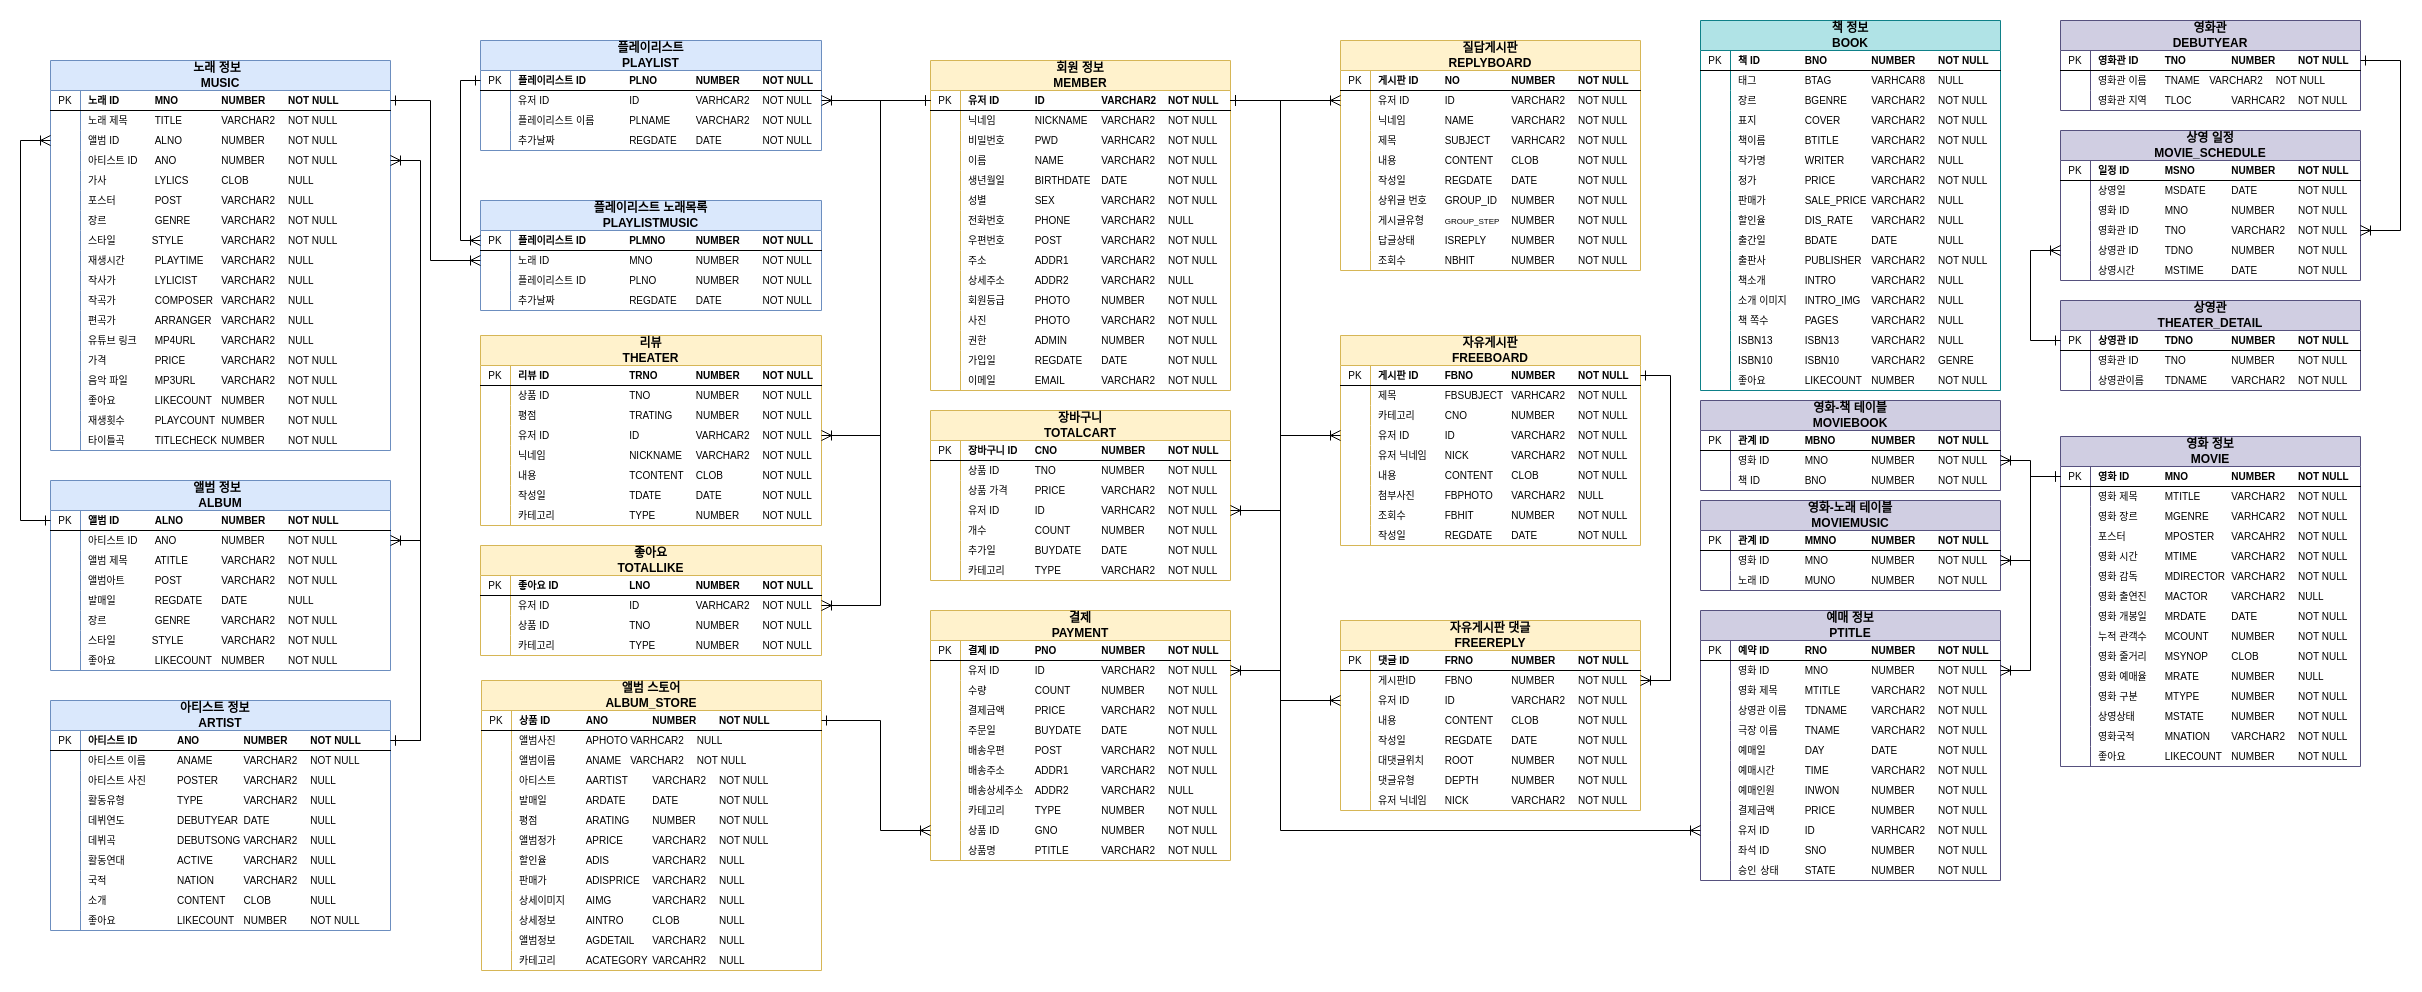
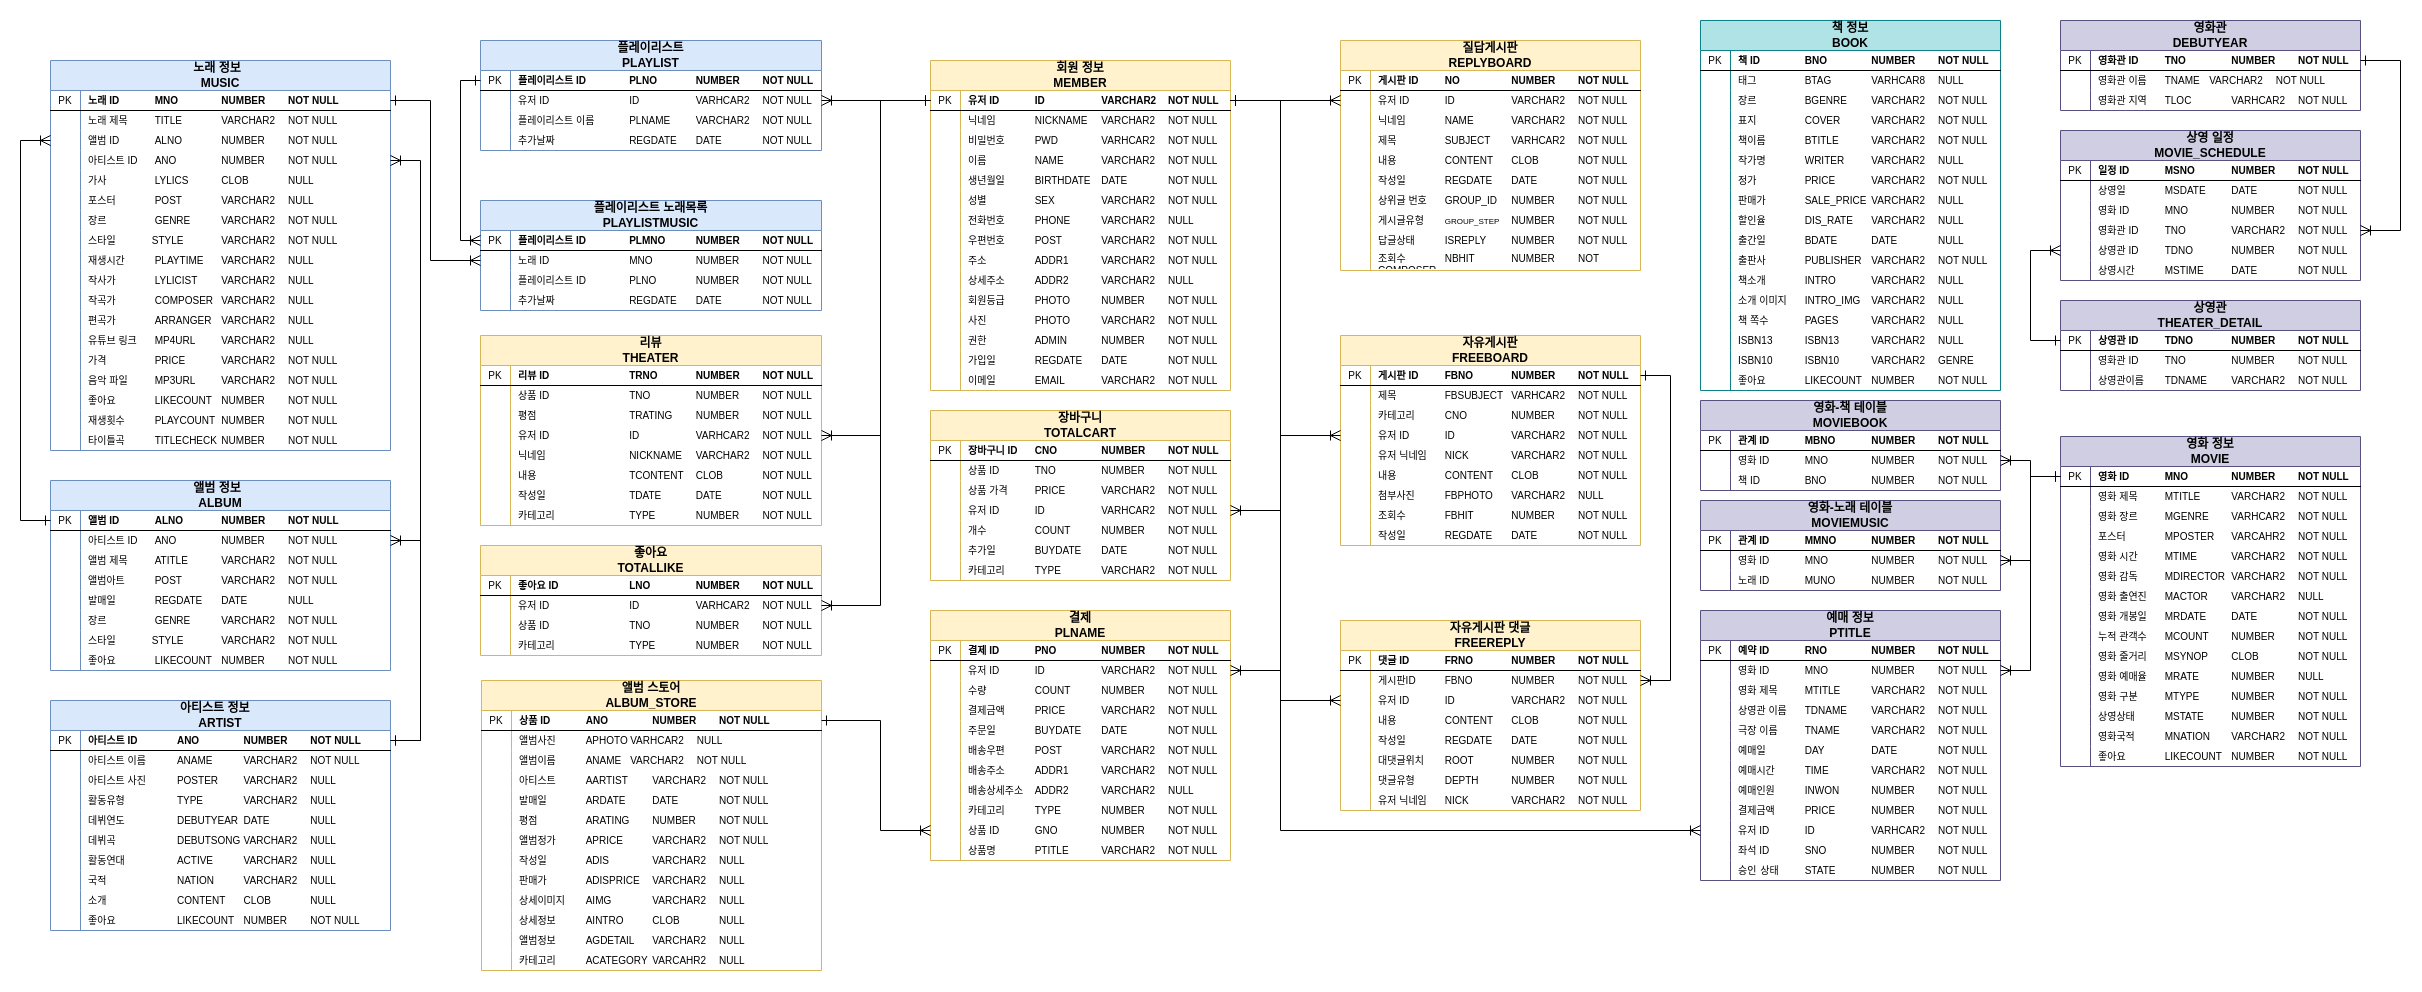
(1459, 261) -> (1471, 261)
(1081, 626) -> (1081, 626)
(593, 861) -> (593, 861)
